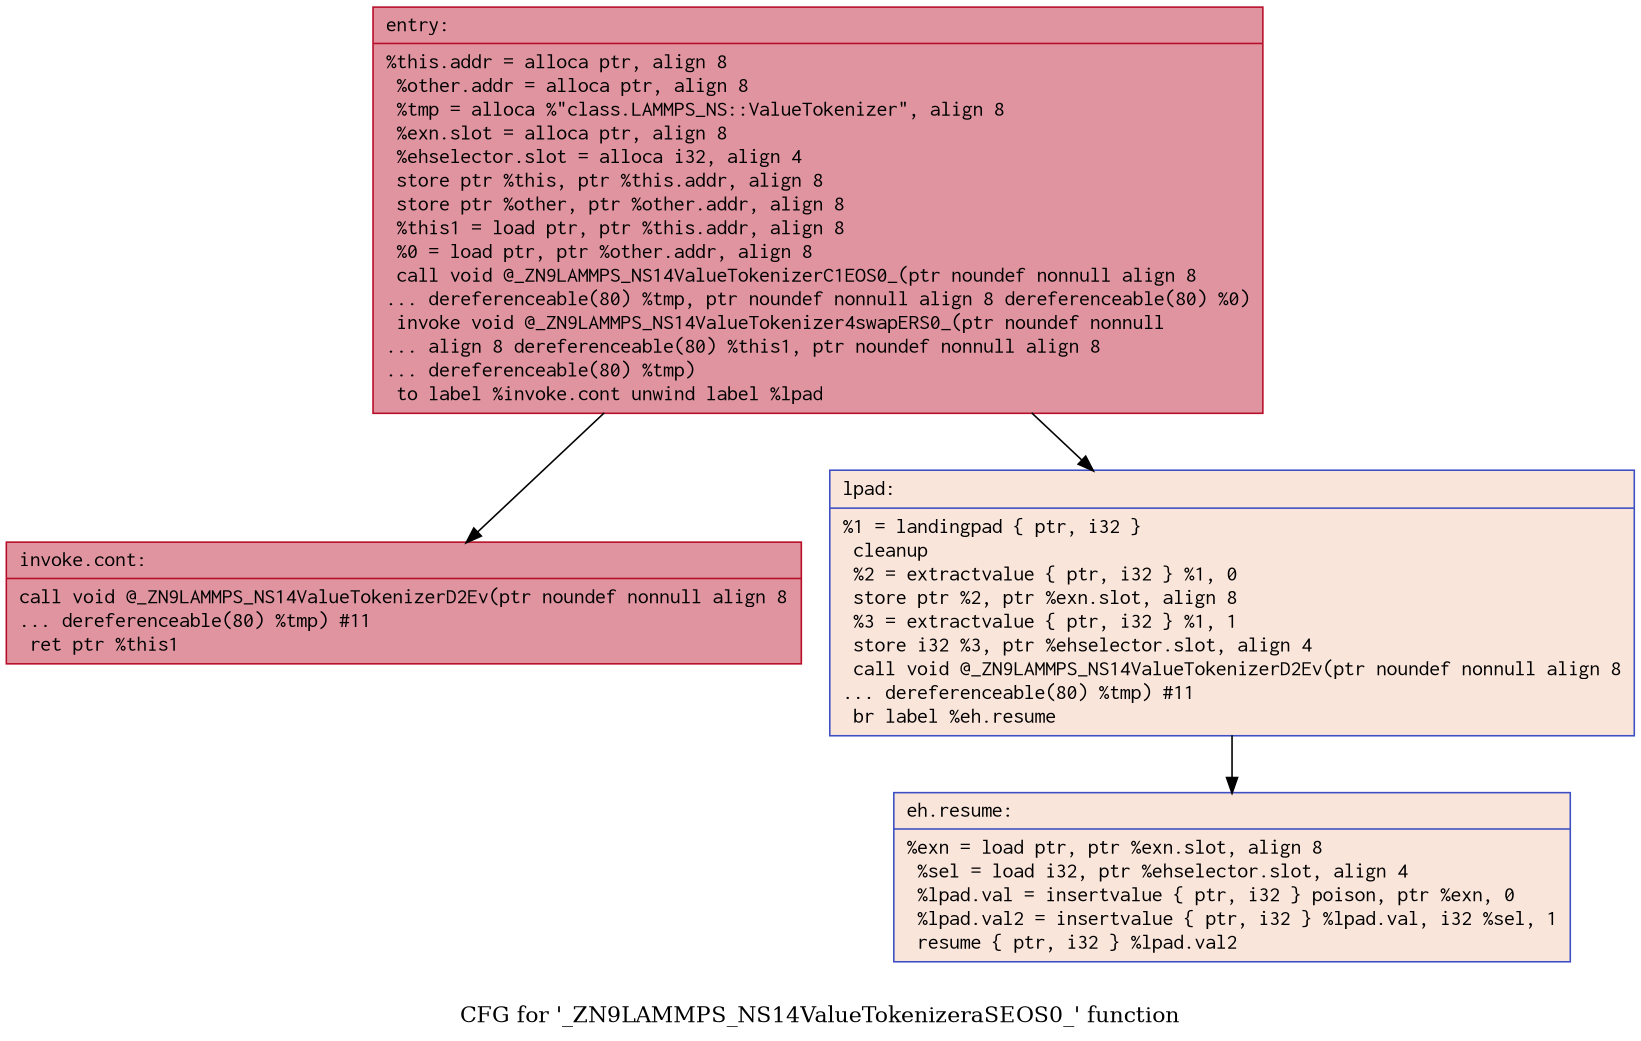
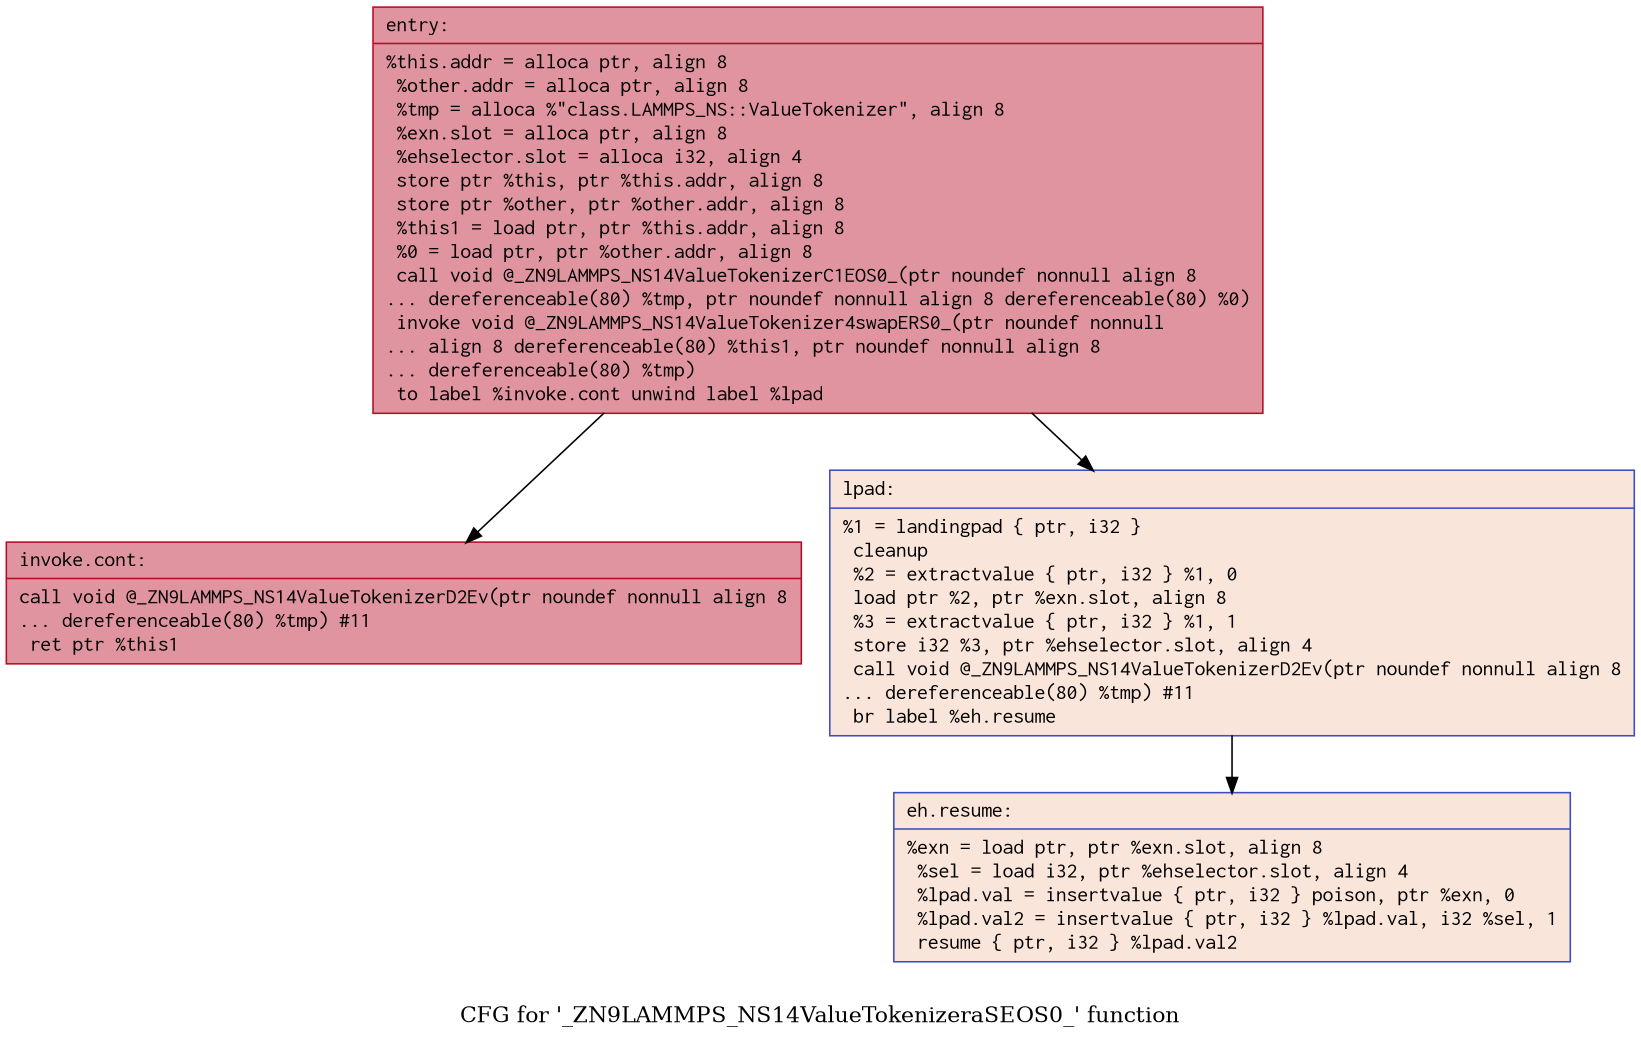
(1040, 597) -> (1035, 597)
